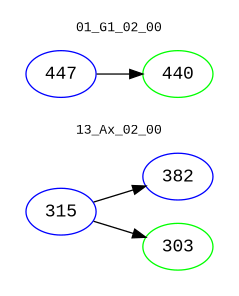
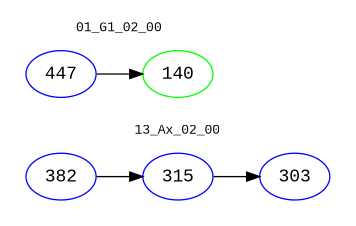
(178, 74) -> (178, 74)
(113, 196) -> (113, 177)
(178, 247) -> (295, 177)
